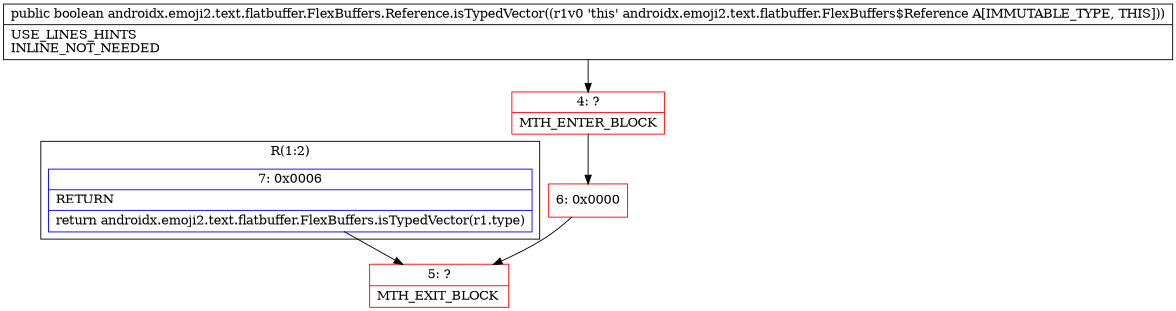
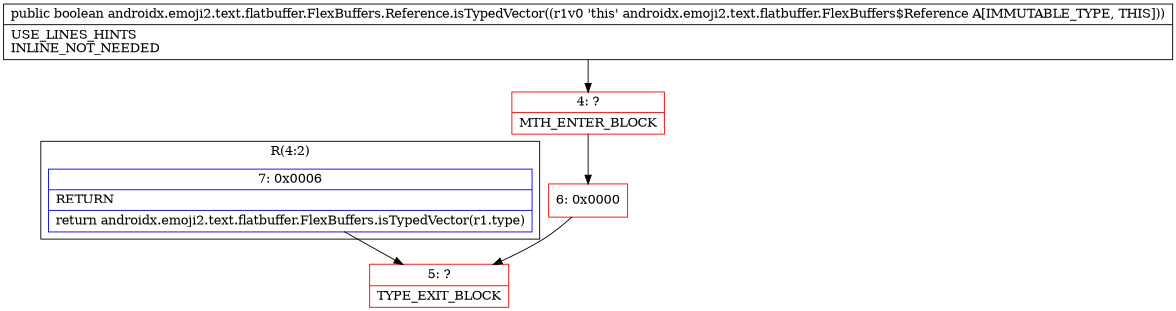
(290, 152) -> (290, 152)
(438, 296) -> (439, 296)
